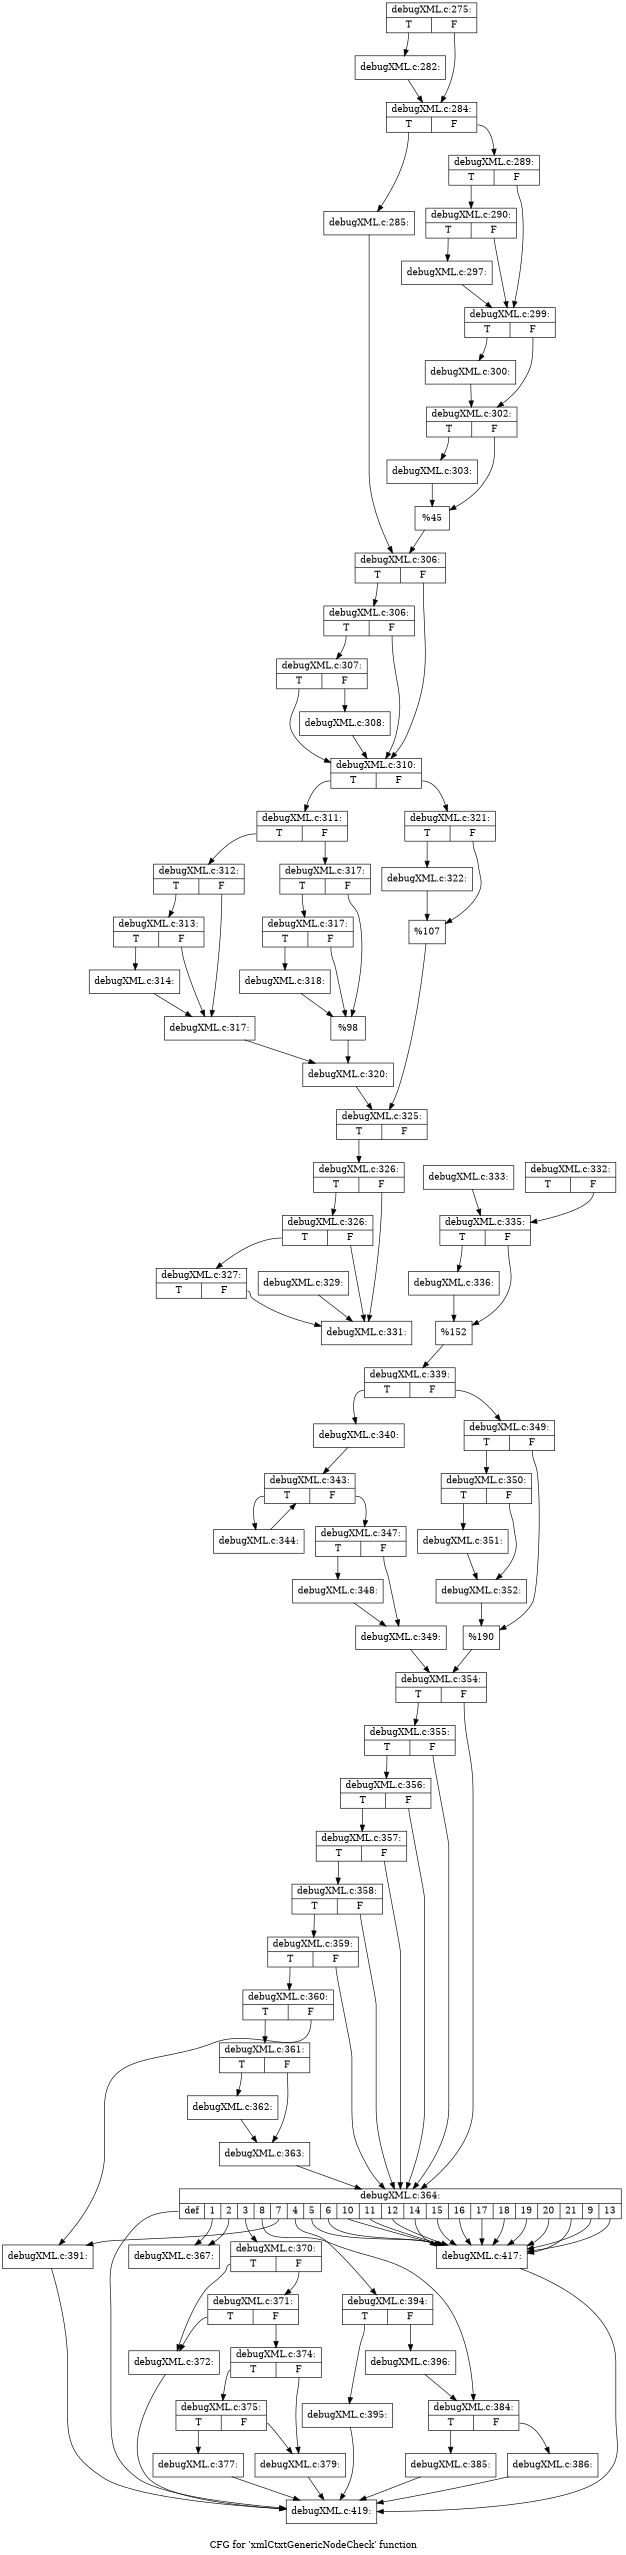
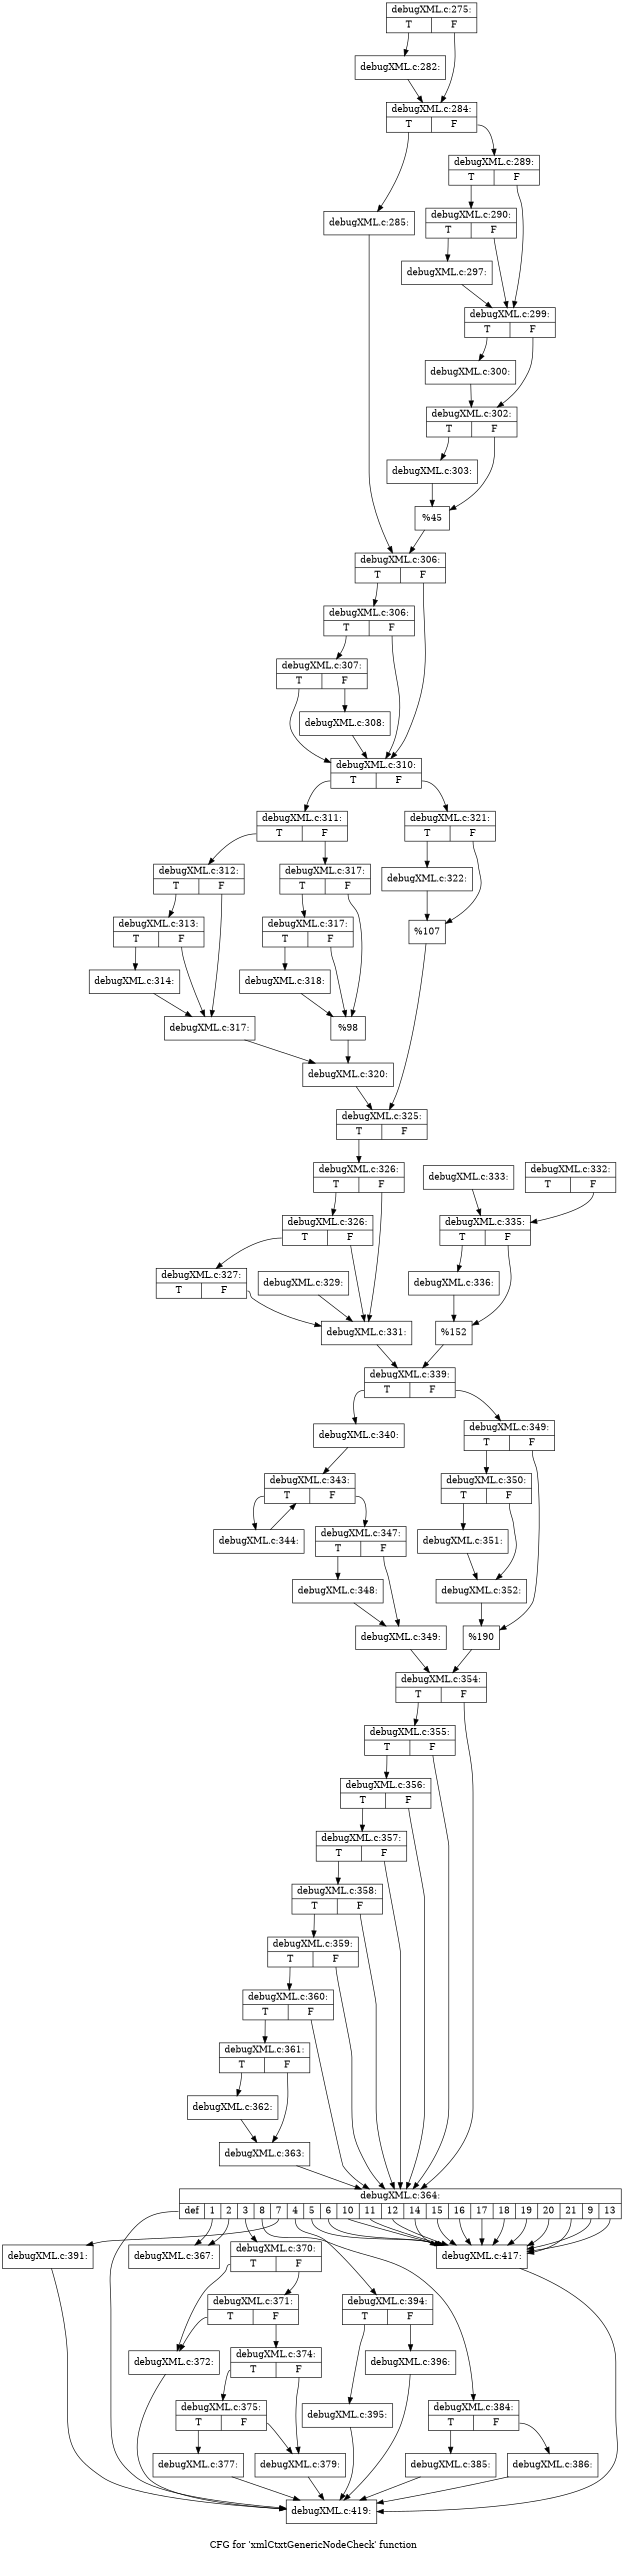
none -> (385, 1354)
(131, 2065) -> (330, 2107)
(438, 2385) -> (393, 2441)
